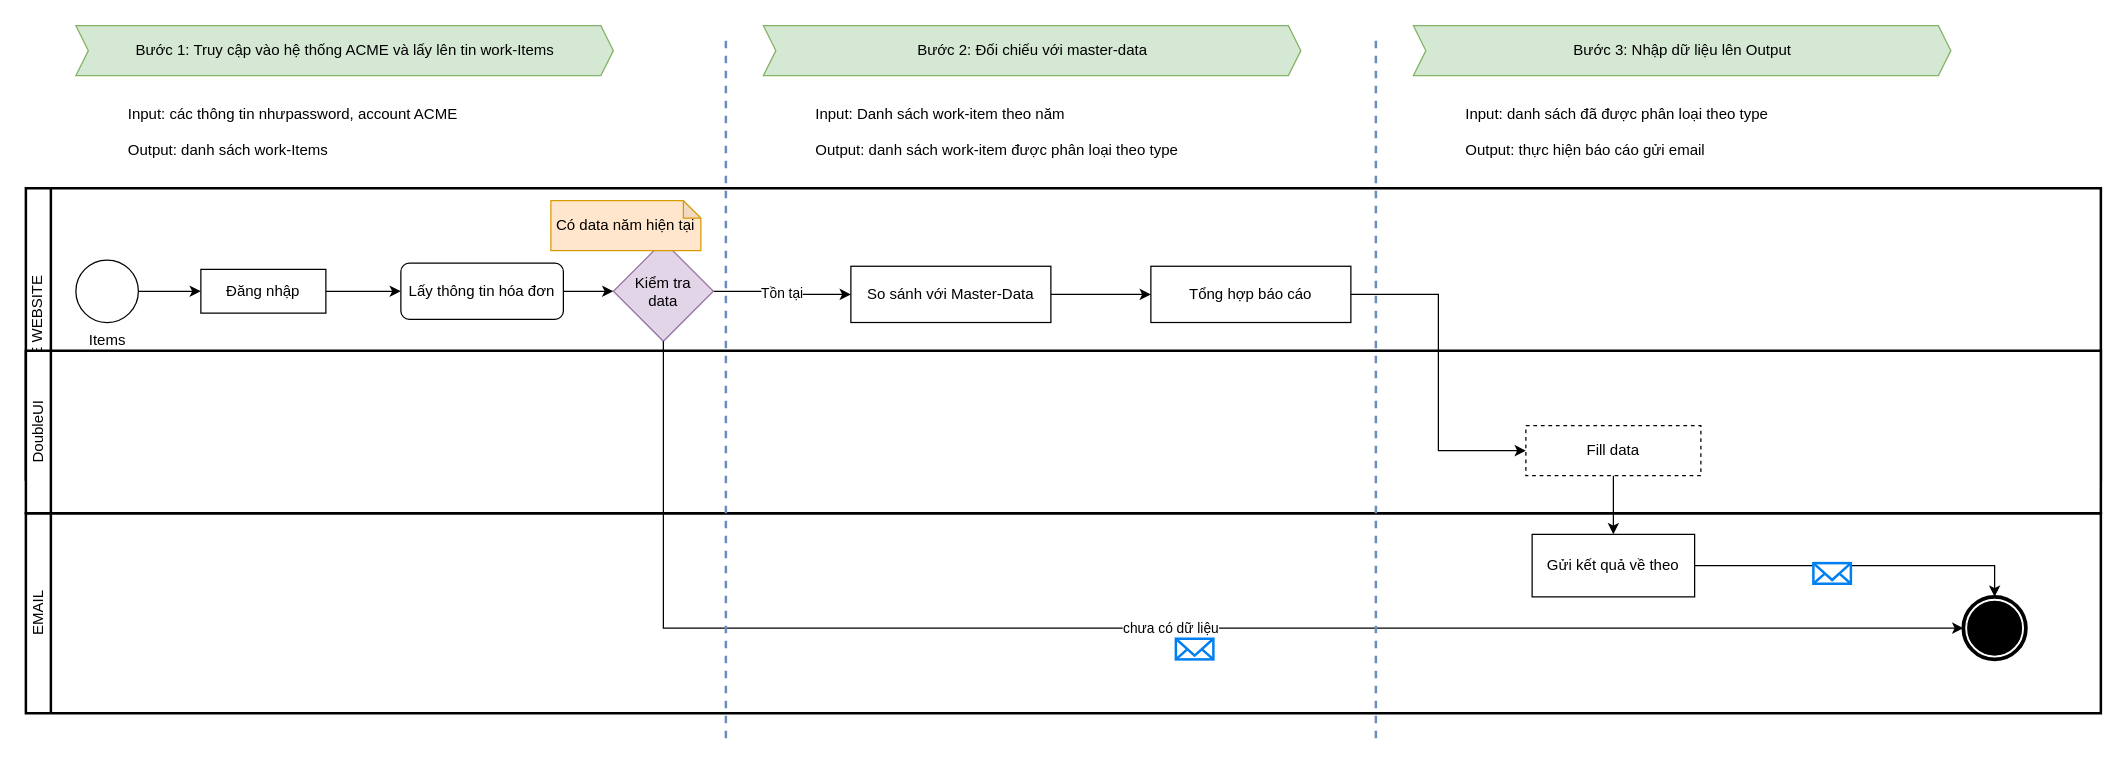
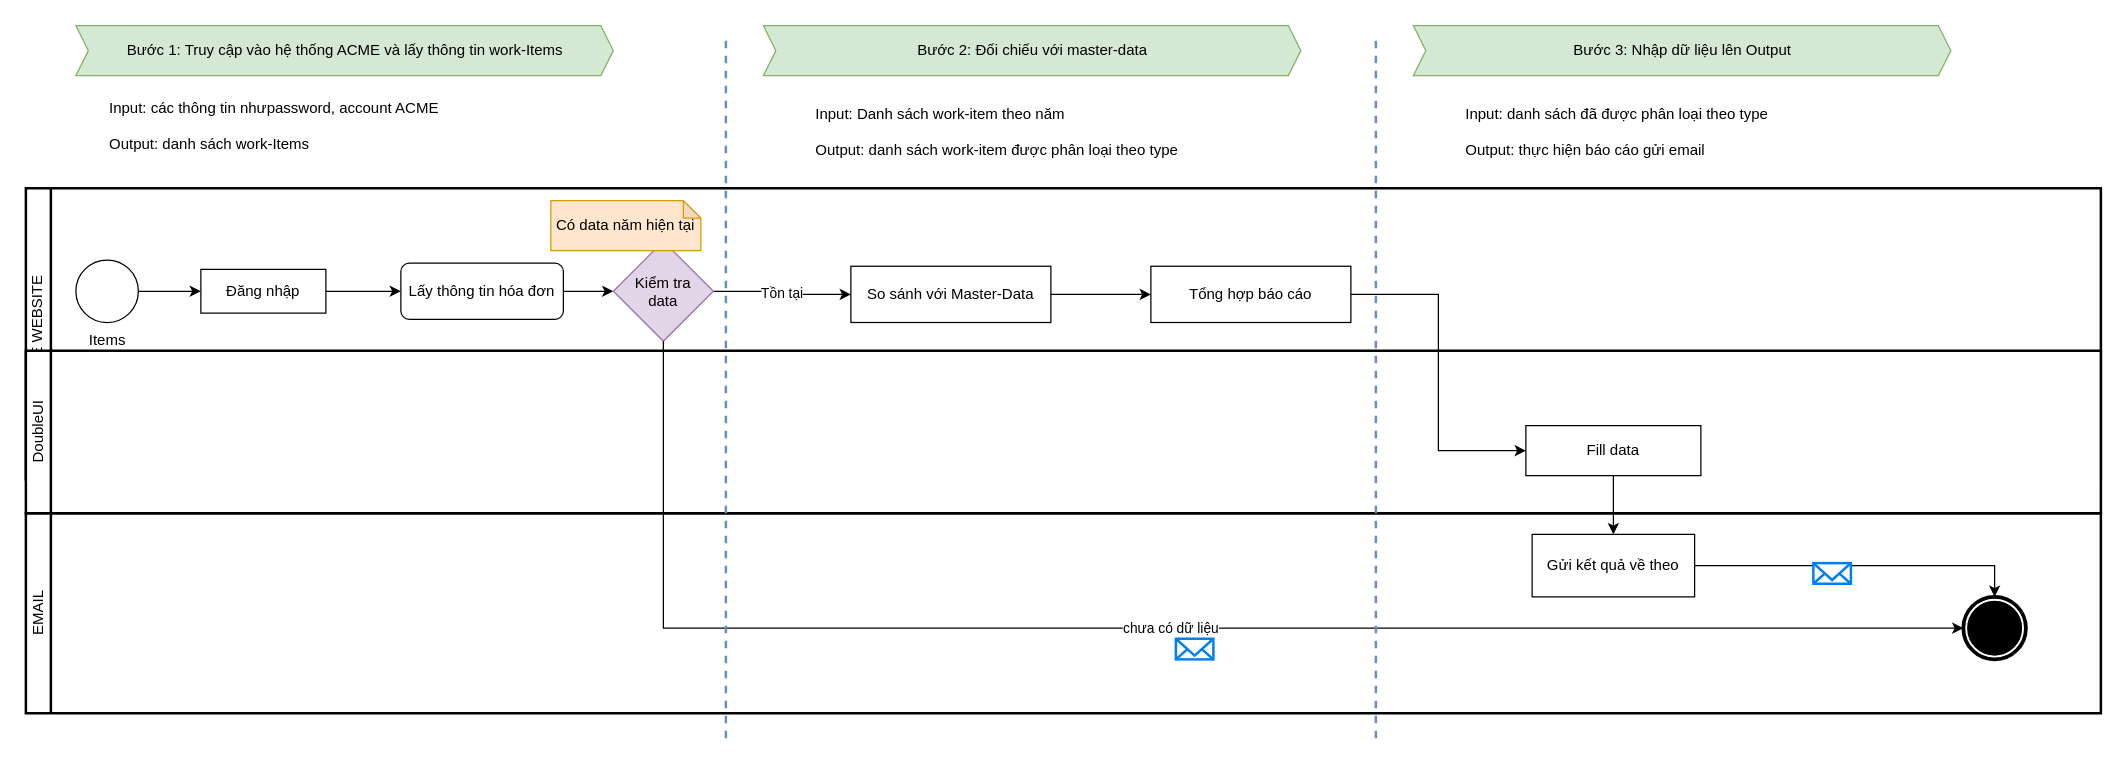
(345, 51) -> (345, 51)
(376, 132) -> (357, 126)
(1613, 451) -> (1613, 451)
